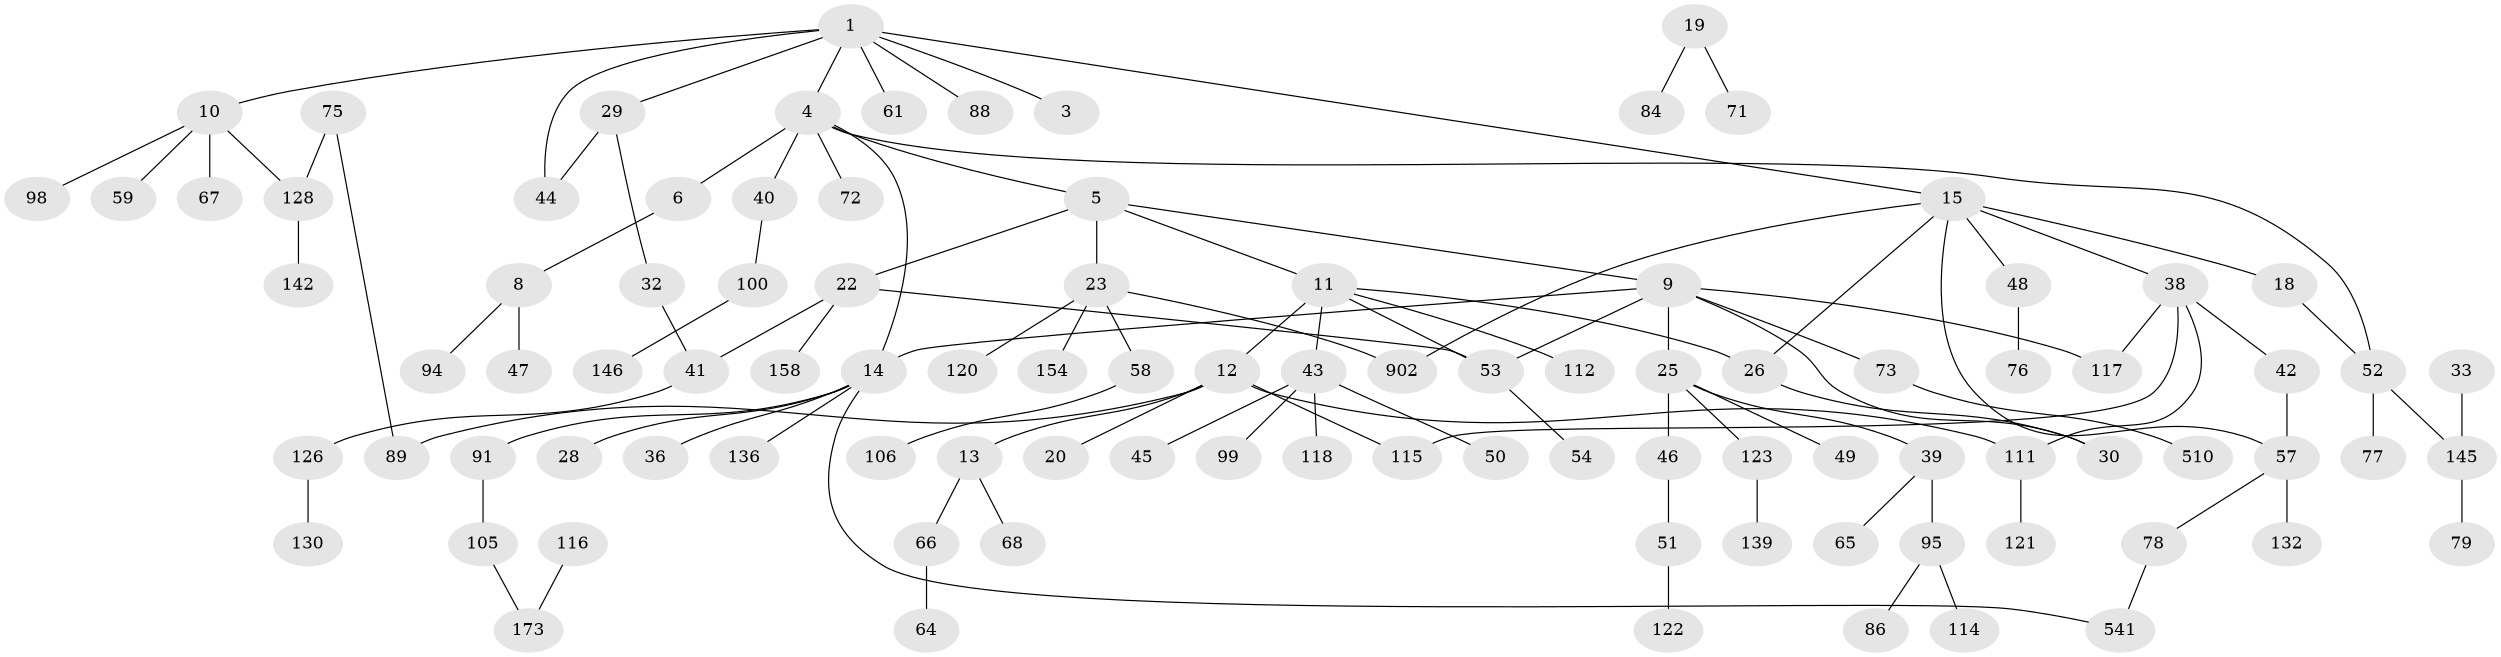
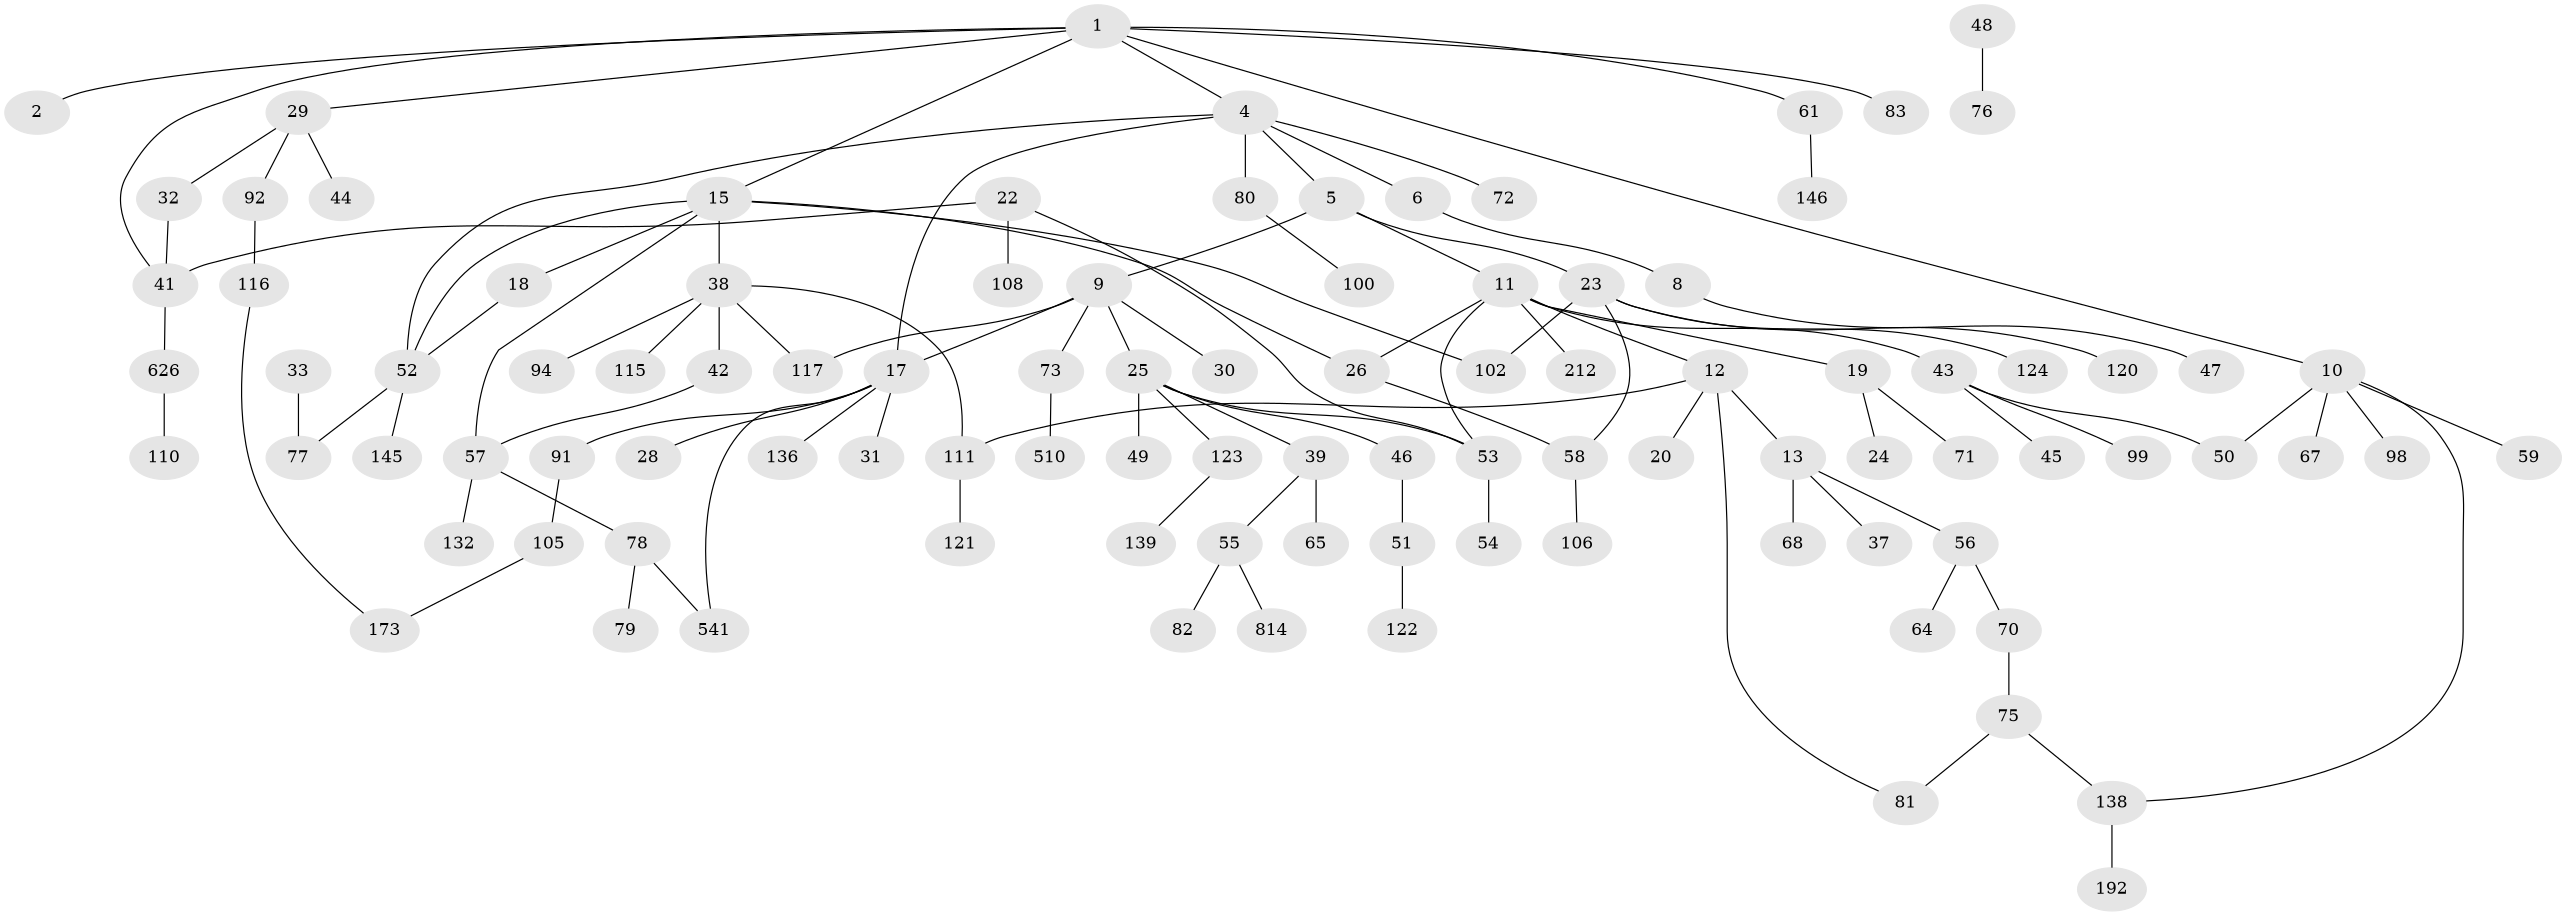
(646, 58) -> (397, 64)
(980, 113) -> (1896, 113)
(1067, 113) -> (37, 113)
(1652, 113) -> (1879, 458)
none -> (255, 199)
(298, 199) -> (2112, 803)
(765, 199) -> (1245, 199)
(972, 242) -> none
(1986, 242) -> (526, 236)
(298, 285) -> (2112, 889)
(683, 327) -> (1811, 156)
(476, 328) -> (630, 328)
(1580, 328) -> (1314, 415)
none -> (1693, 337)
(785, 372) -> (1008, 285)
(874, 372) -> (897, 372)
(1052, 372) -> (2033, 372)
(1402, 372) -> (1491, 372)
(1580, 372) -> (1581, 372)
(1933, 414) -> (1476, 414)
none -> (2279, 415)
(2462, 415) -> (298, 415)
(1323, 418) -> none
(308, 458) -> (164, 372)
(397, 458) -> (1906, 803)
(656, 458) -> (871, 458)
(1317, 458) -> none
(2462, 501) -> (632, 587)
(308, 544) -> (164, 458)
(927, 544) -> (1966, 544)
none -> (1879, 544)
(1932, 544) -> (1230, 544)
(1876, 630) -> (1183, 630)
(1965, 630) -> (1272, 630)
none -> (2009, 630)
